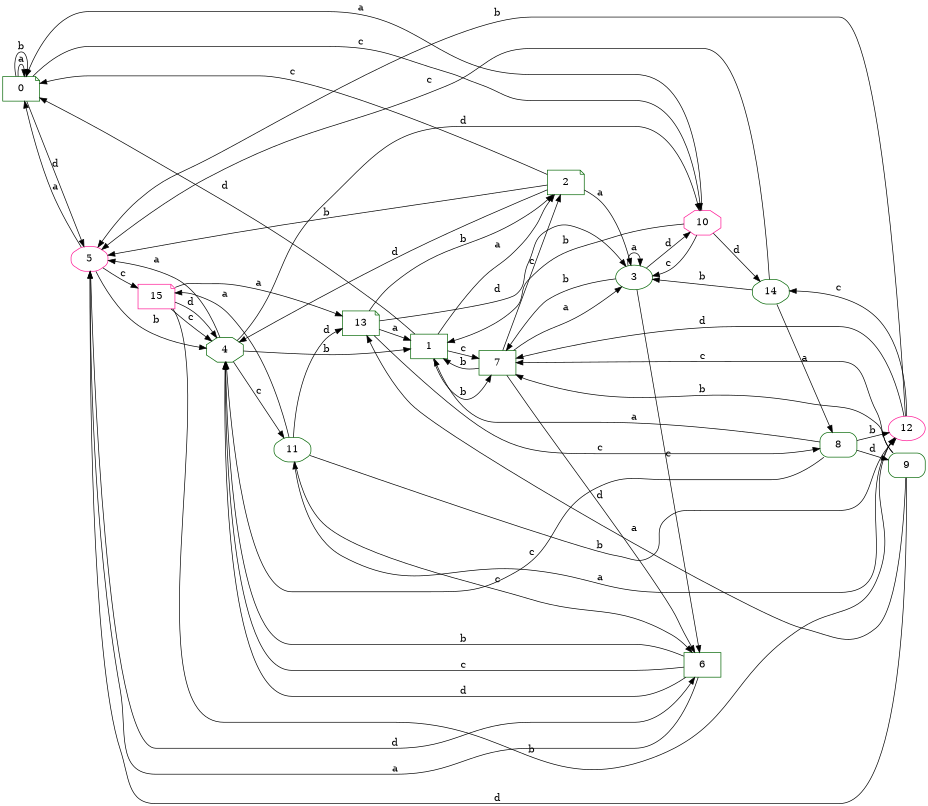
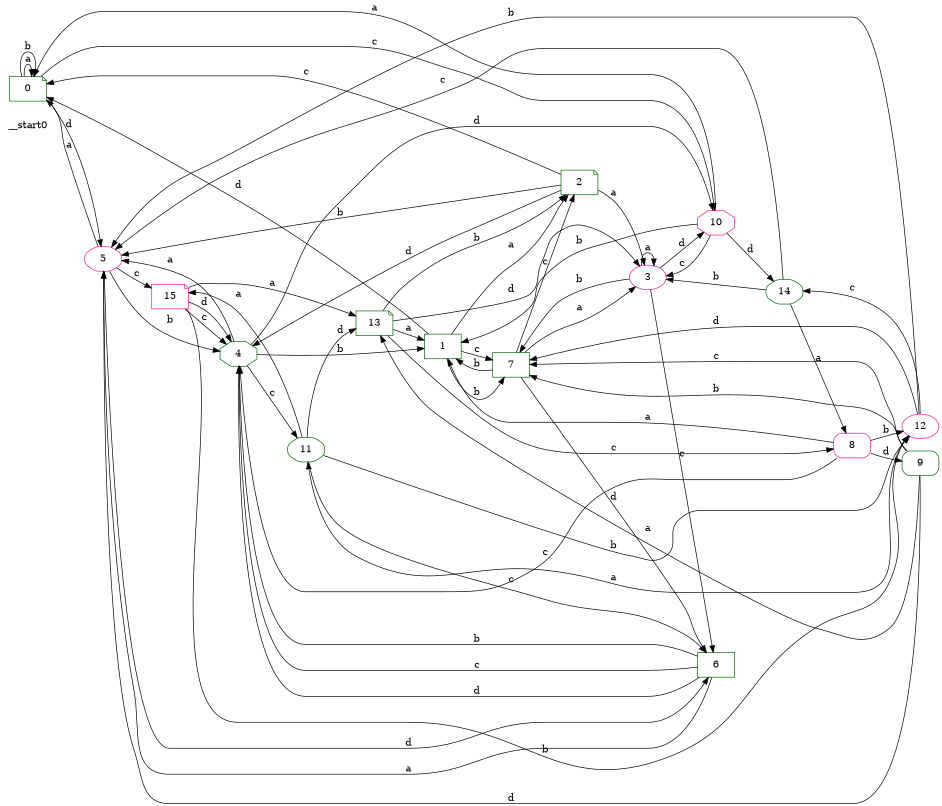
none -> (28, 126)
(634, 277) -> (648, 277)
(838, 445) -> (852, 446)
